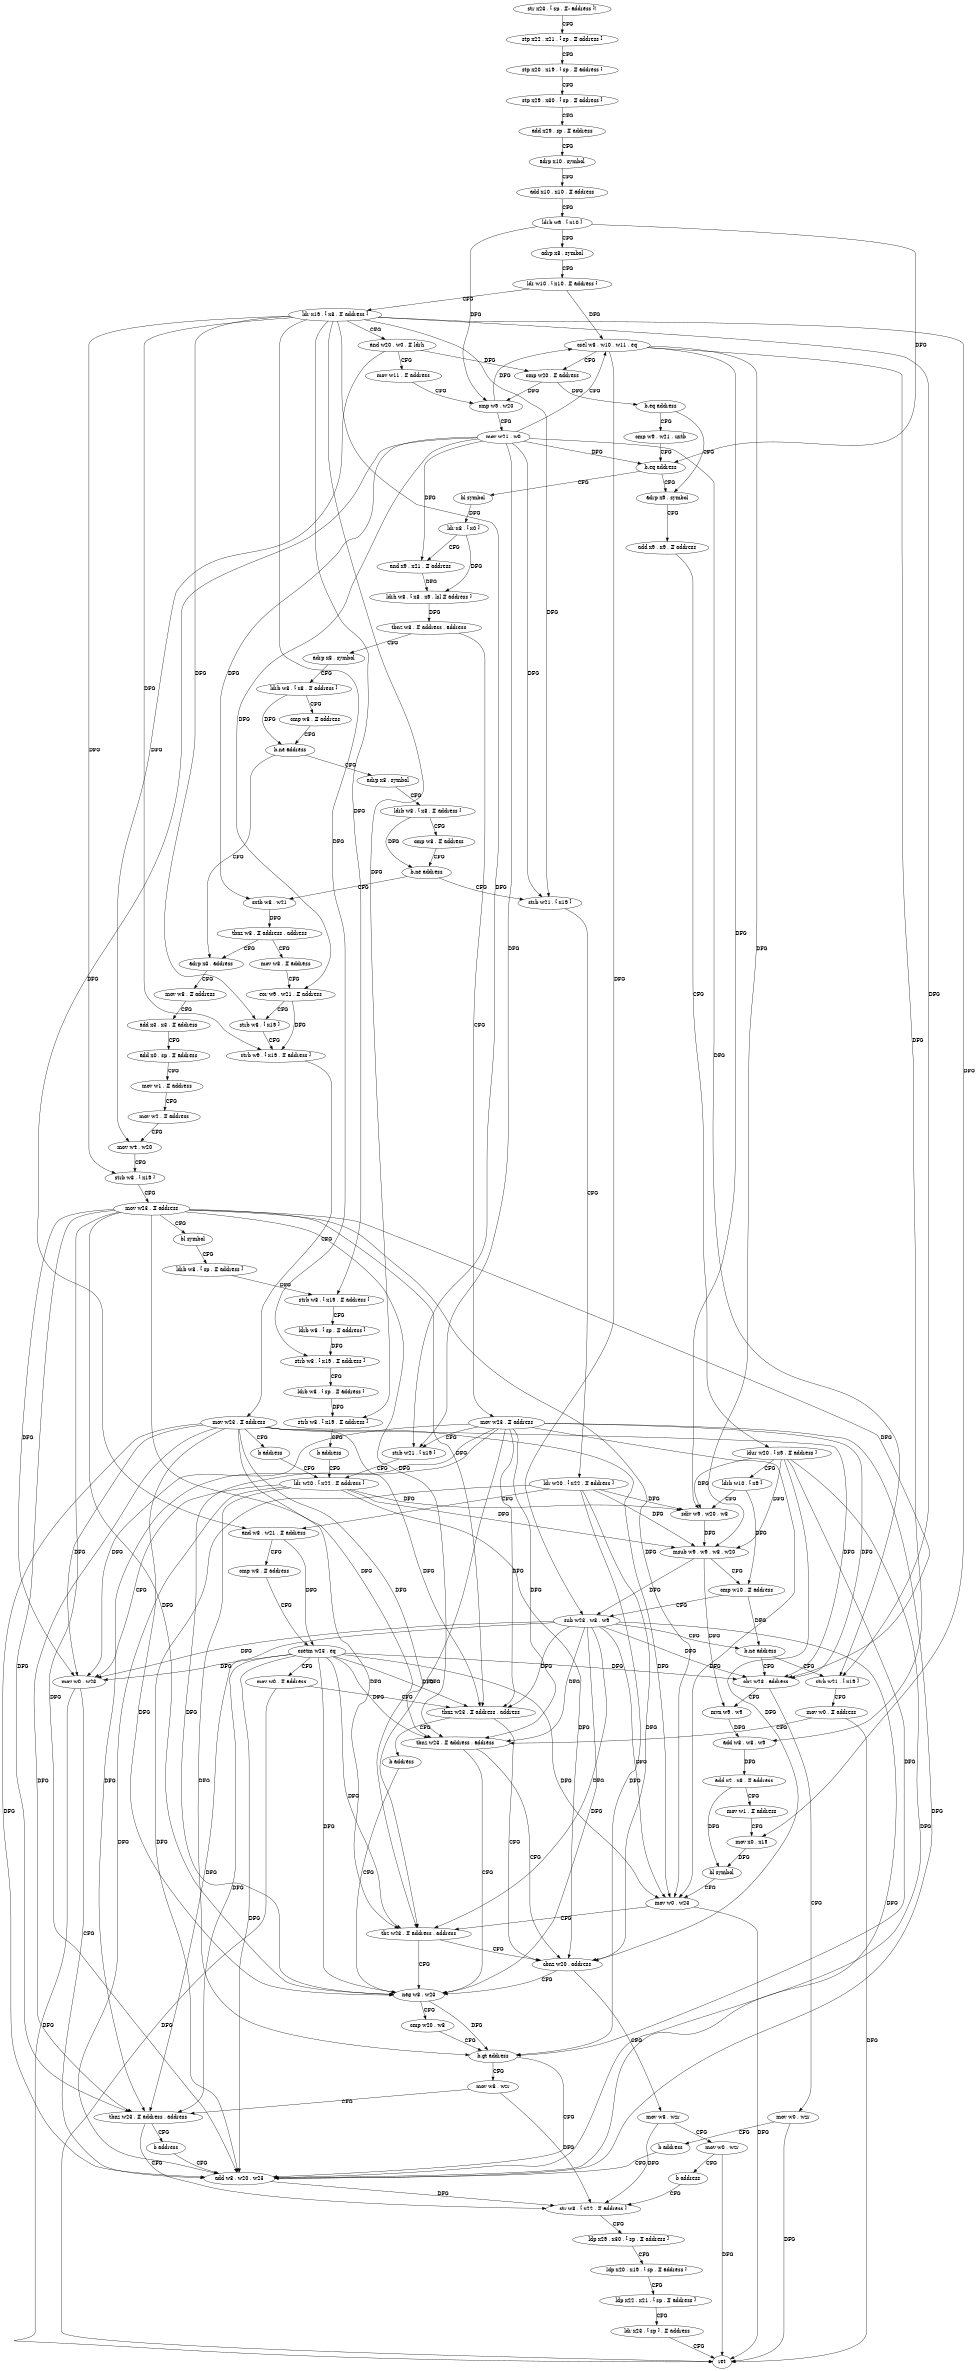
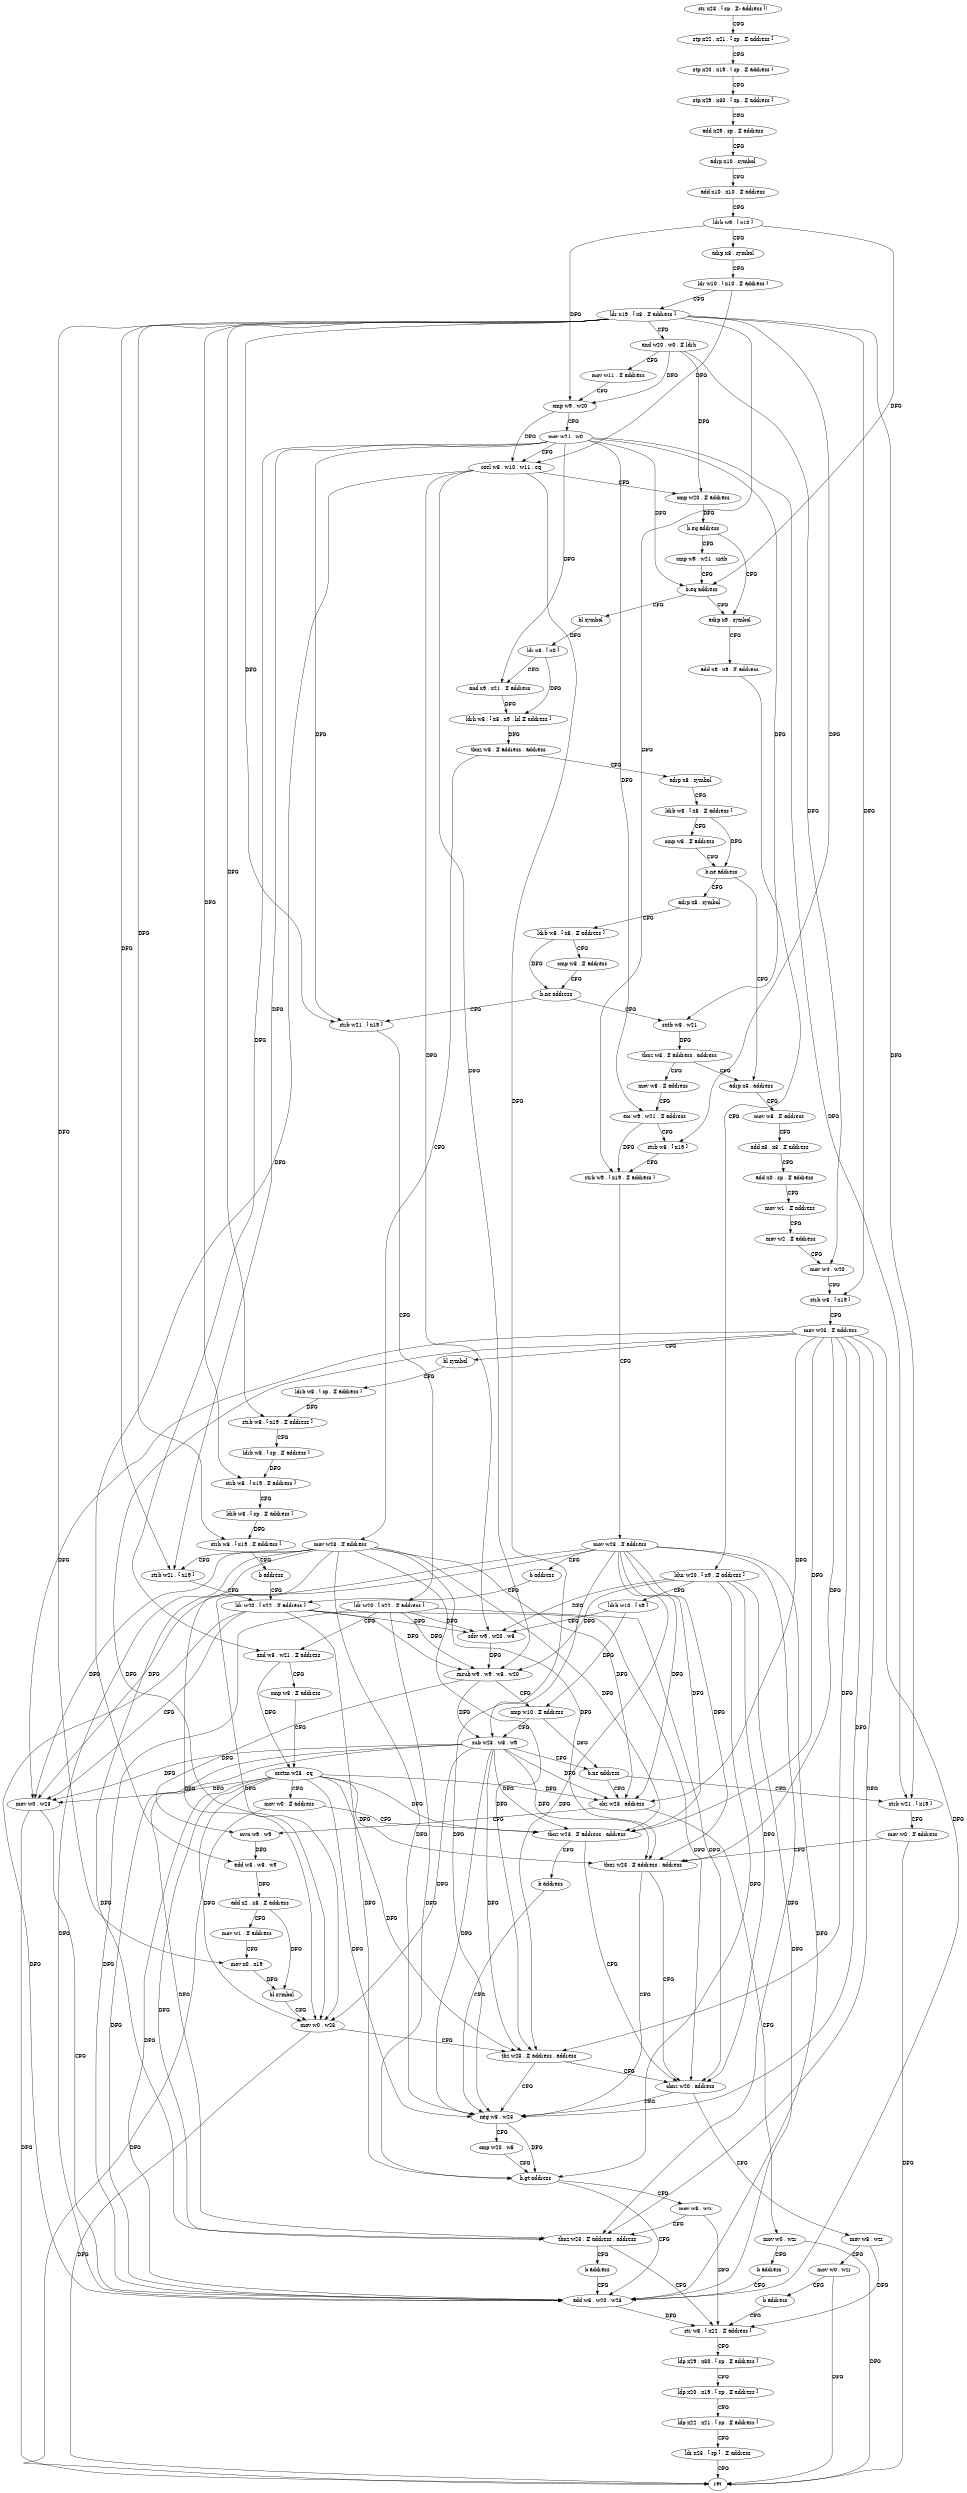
(526, 391) -> (644, 391)
